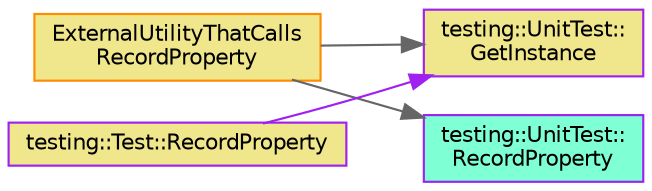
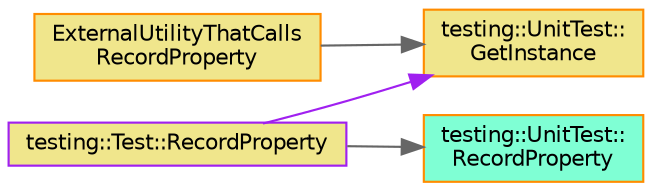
(534, 43) -> (534, 43)
(331, 91) -> (374, 147)
(534, 148) -> (534, 148)
